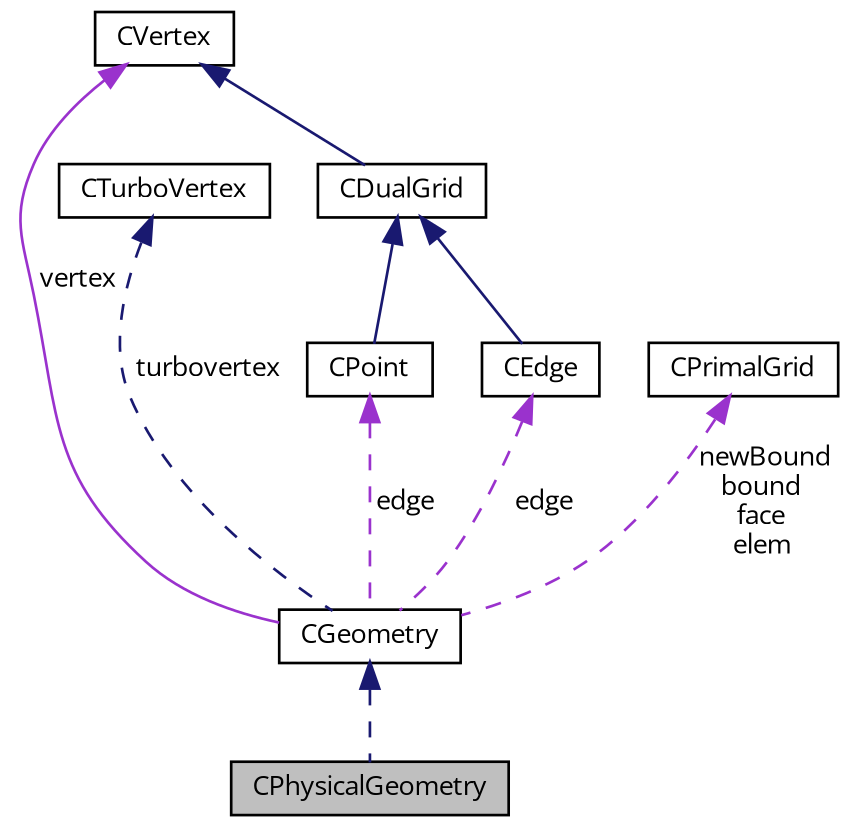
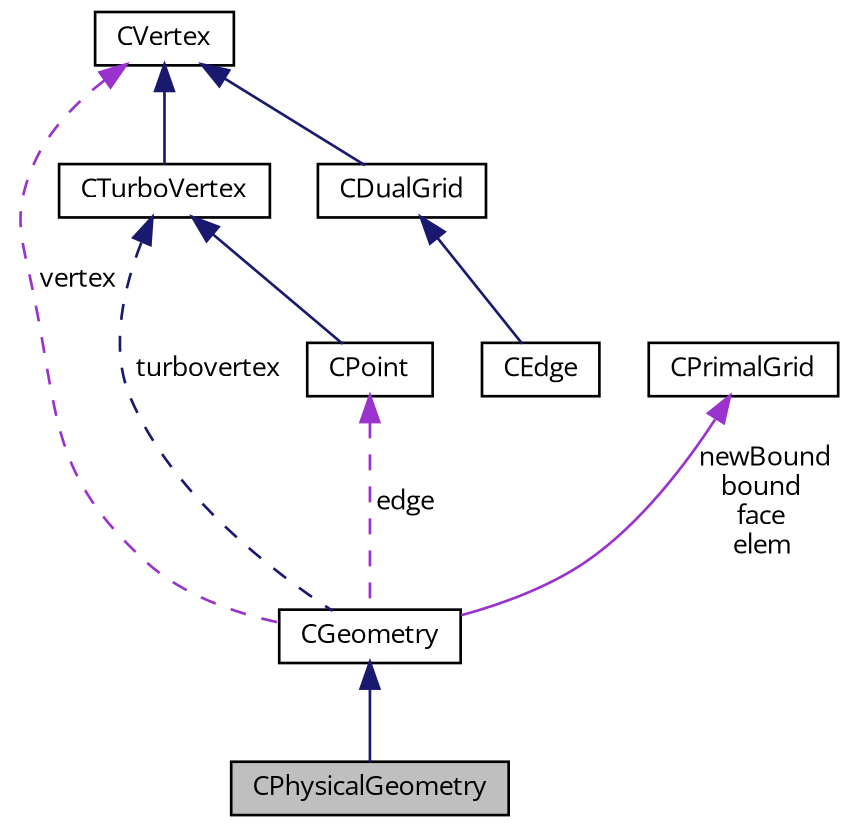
none -> (164, 128)
(383, 294) -> (278, 289)
(52, 393) -> (52, 393)
(472, 524) -> none
(609, 544) -> (609, 544)
(370, 726) -> (370, 726)
